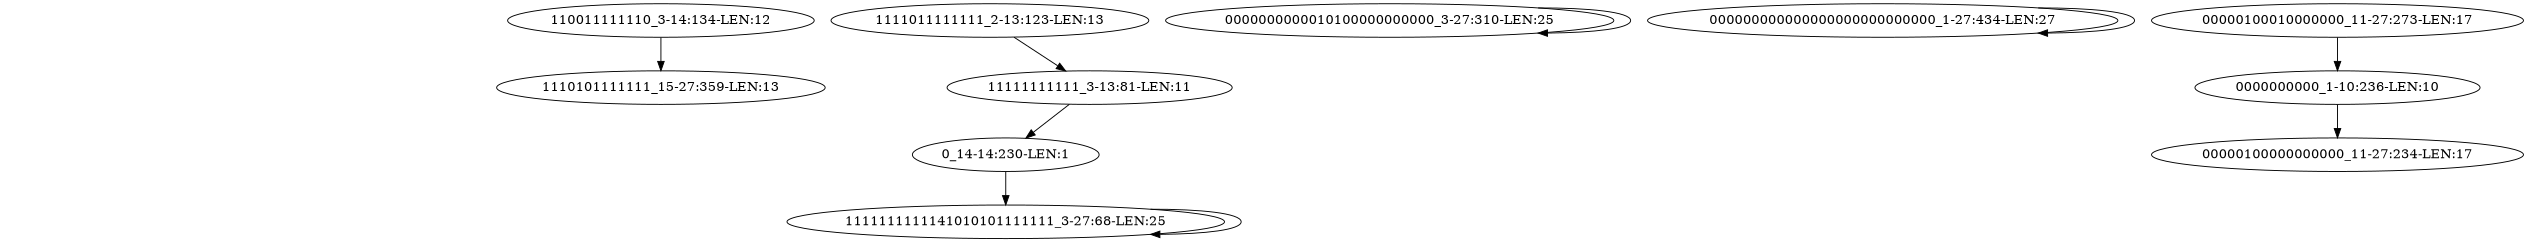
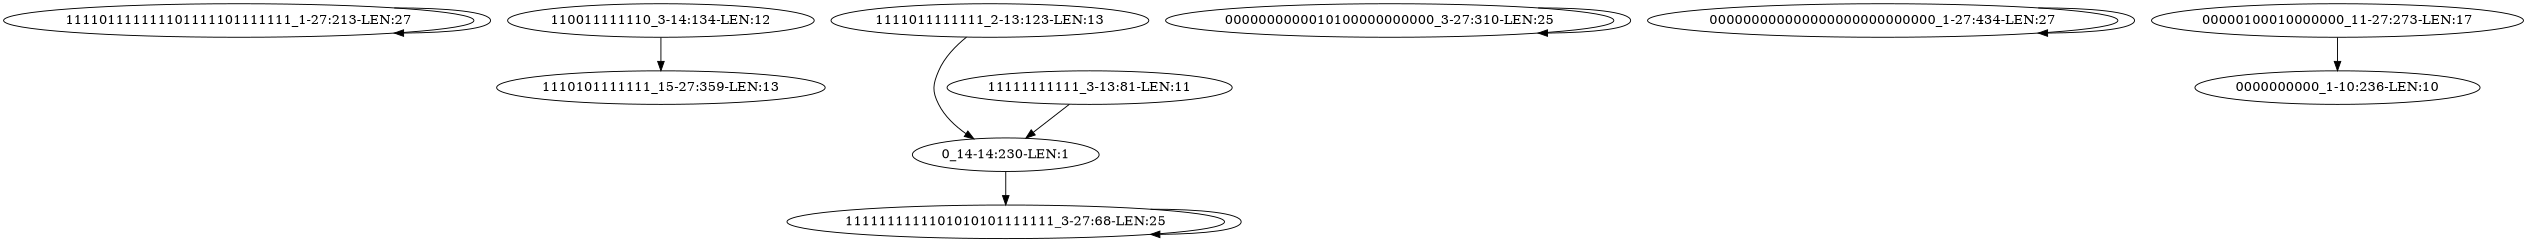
none -> (239, 21)
(1036, 52) -> (934, 86)
(2338, 155) -> none
(1006, 222) -> (1006, 222)
